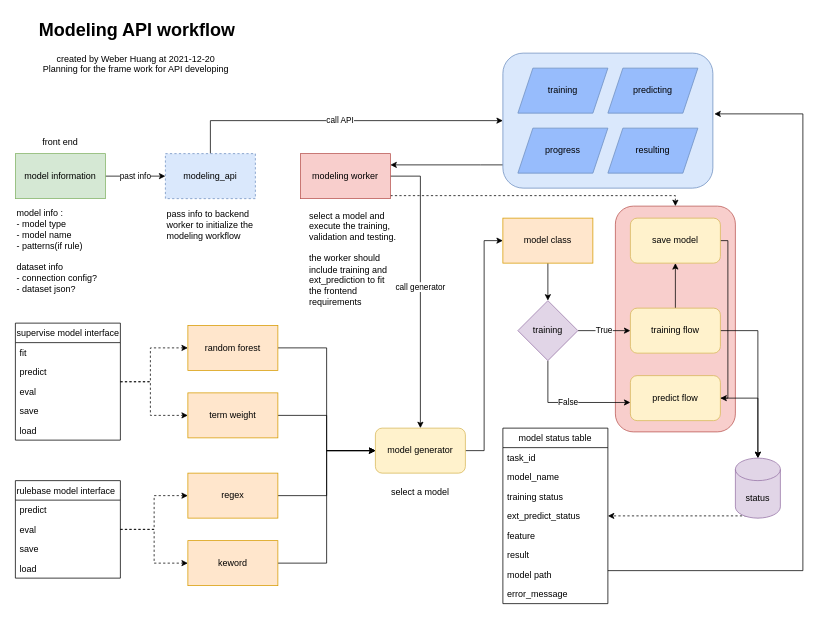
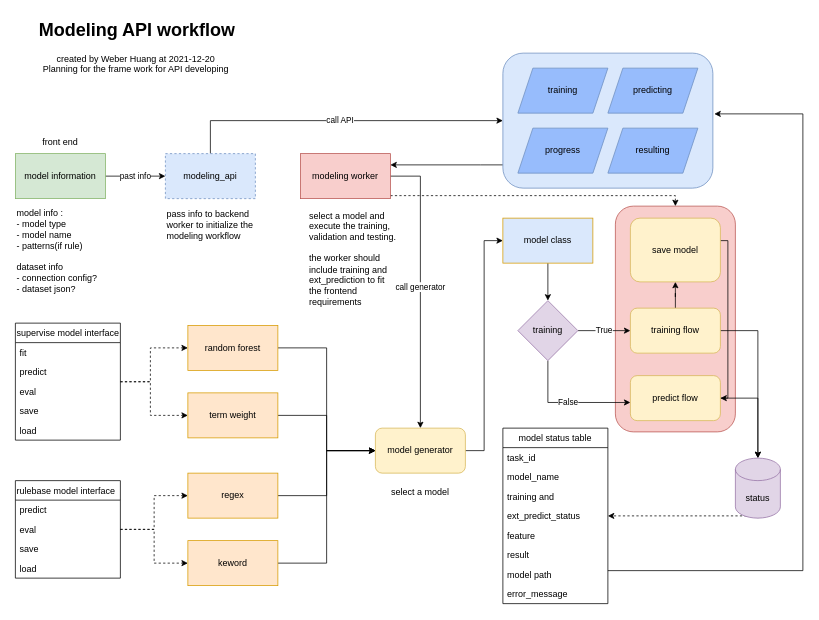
(548, 240) -> (548, 240)
(675, 240) -> (675, 250)
(541, 497) -> (534, 497)
